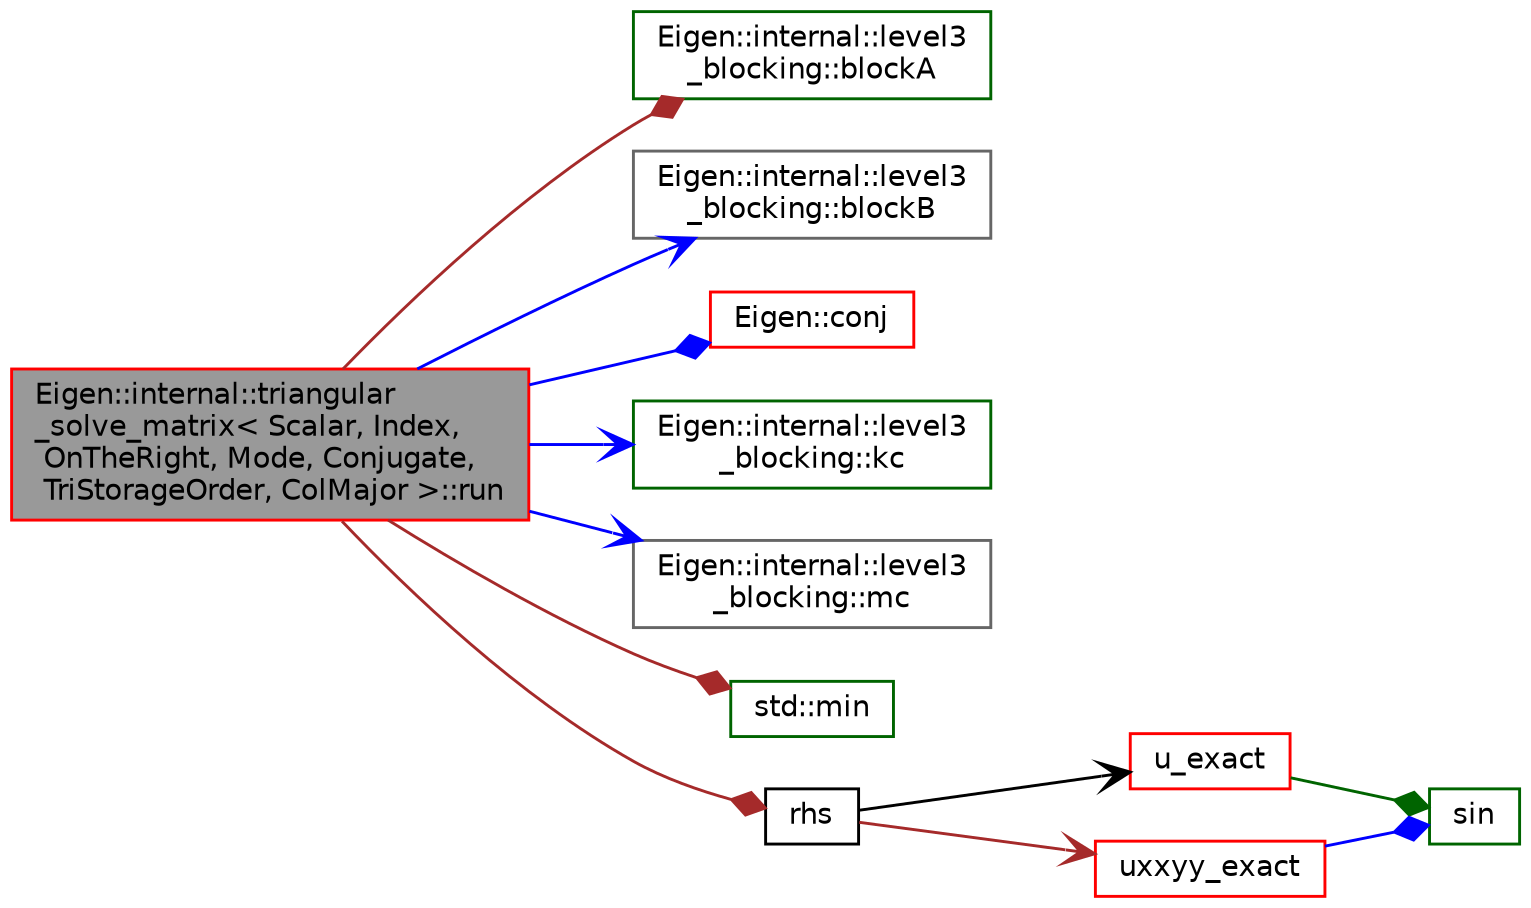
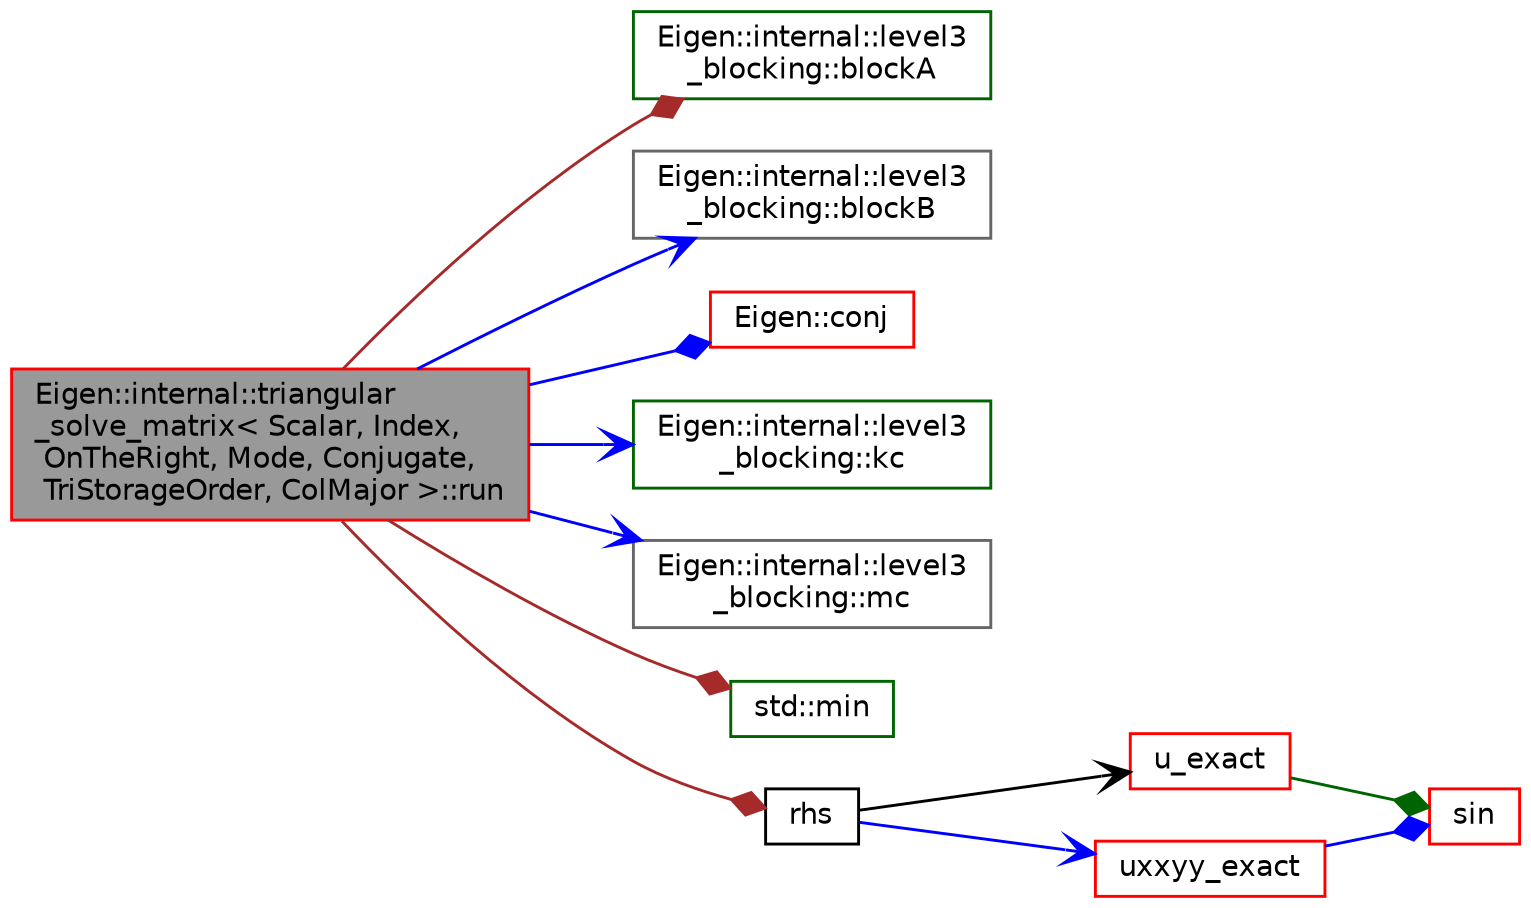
(1475, 816) -> (1475, 816)
(962, 836) -> (962, 836)
